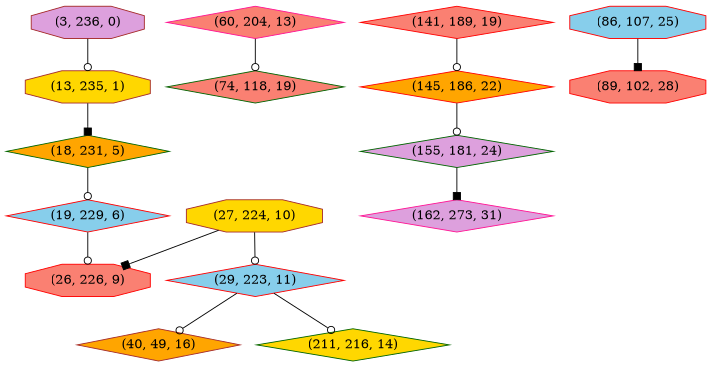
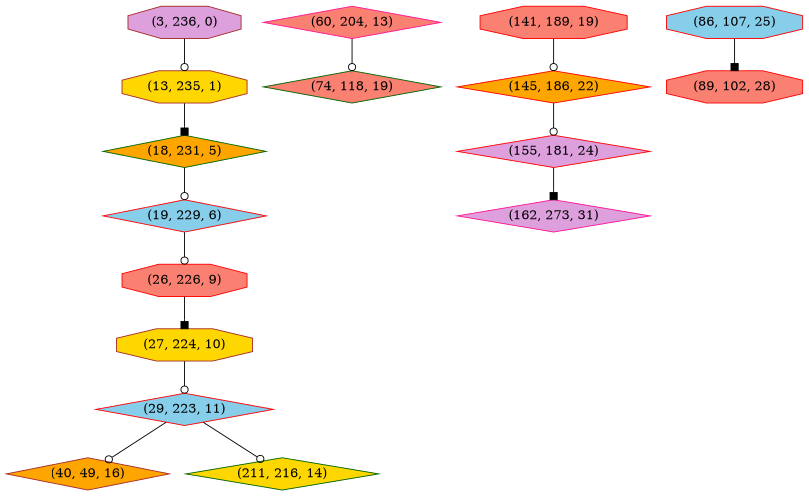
(457, 22) -> (554, 22)
(457, 151) -> (554, 151)
(175, 247) -> (185, 308)
